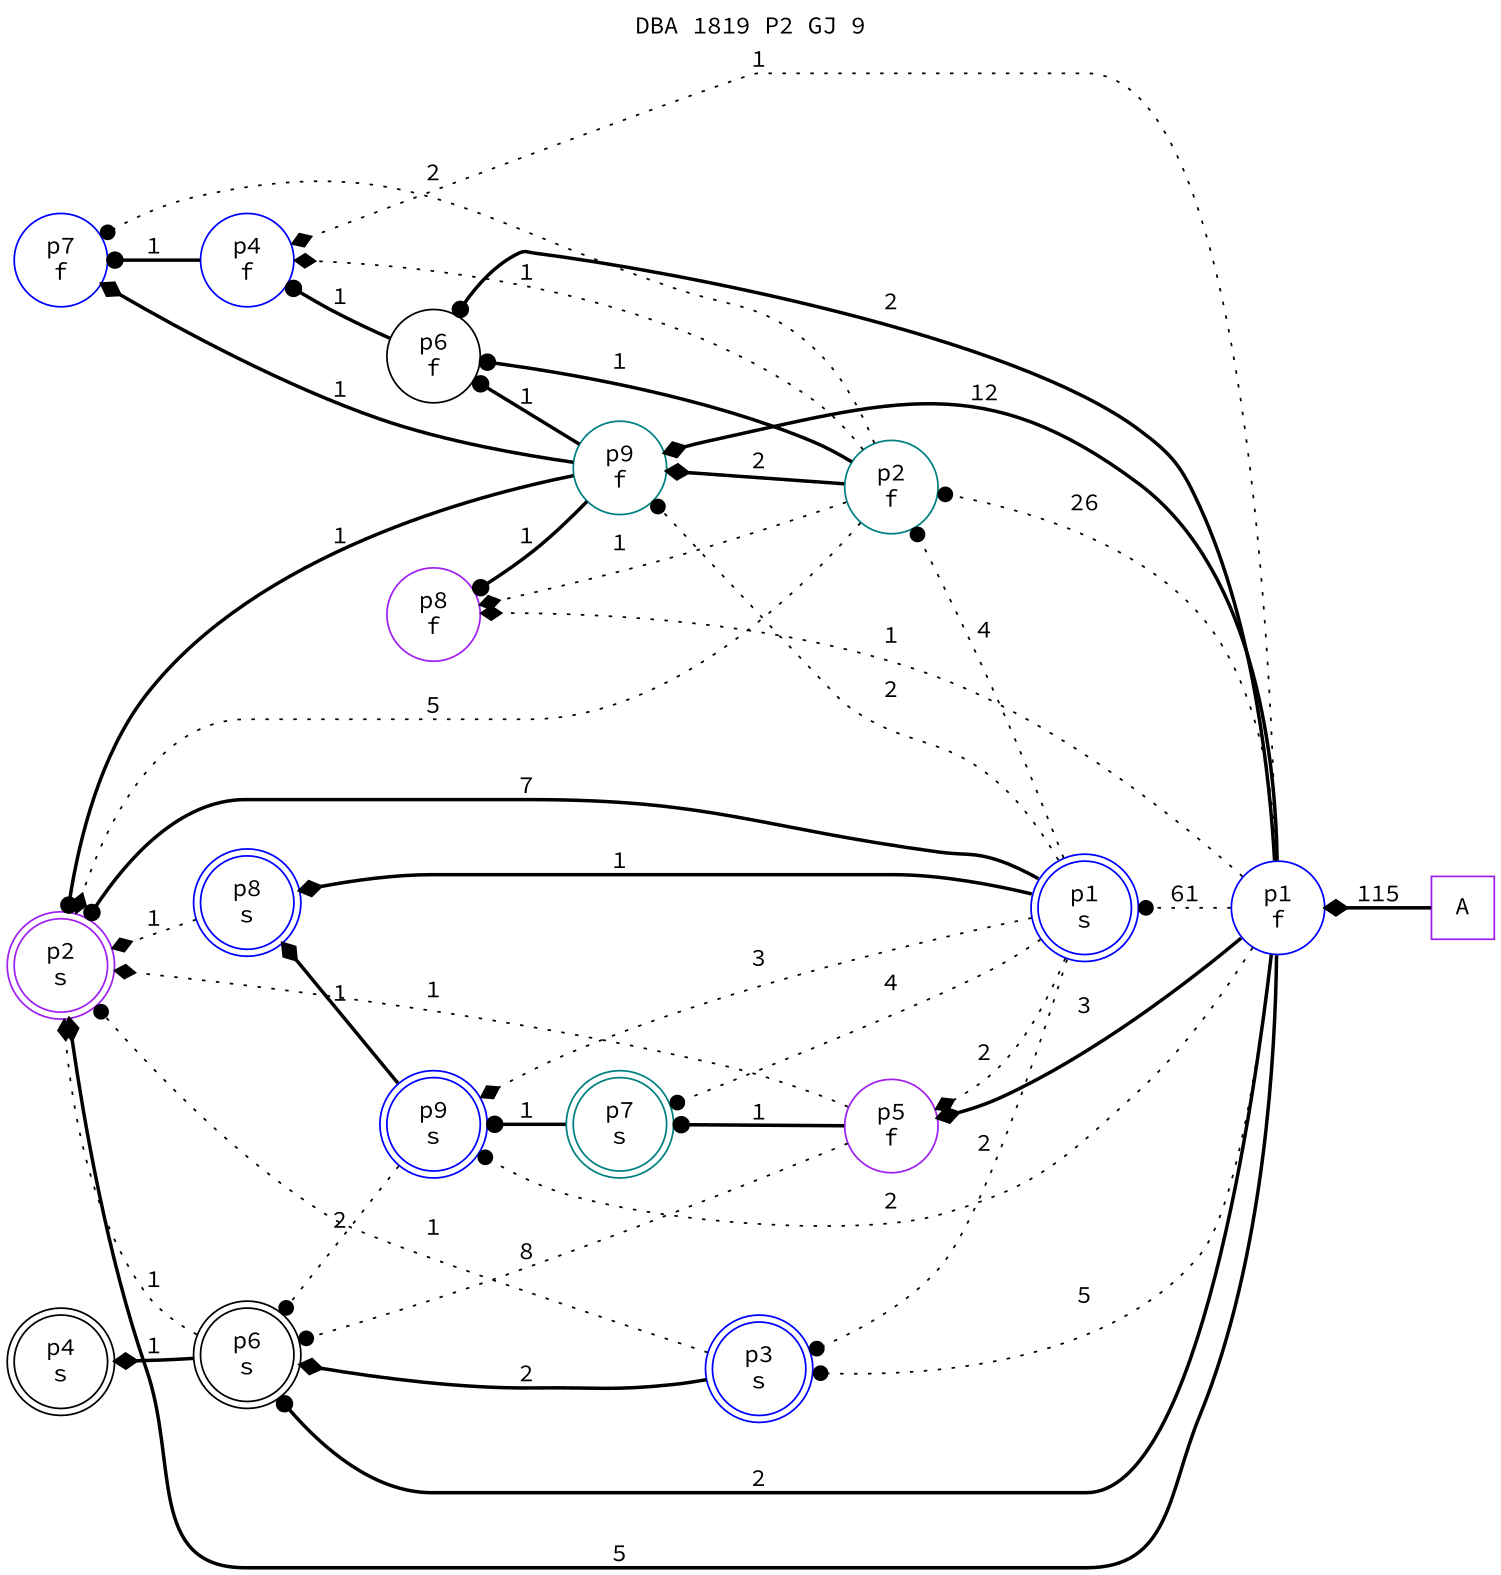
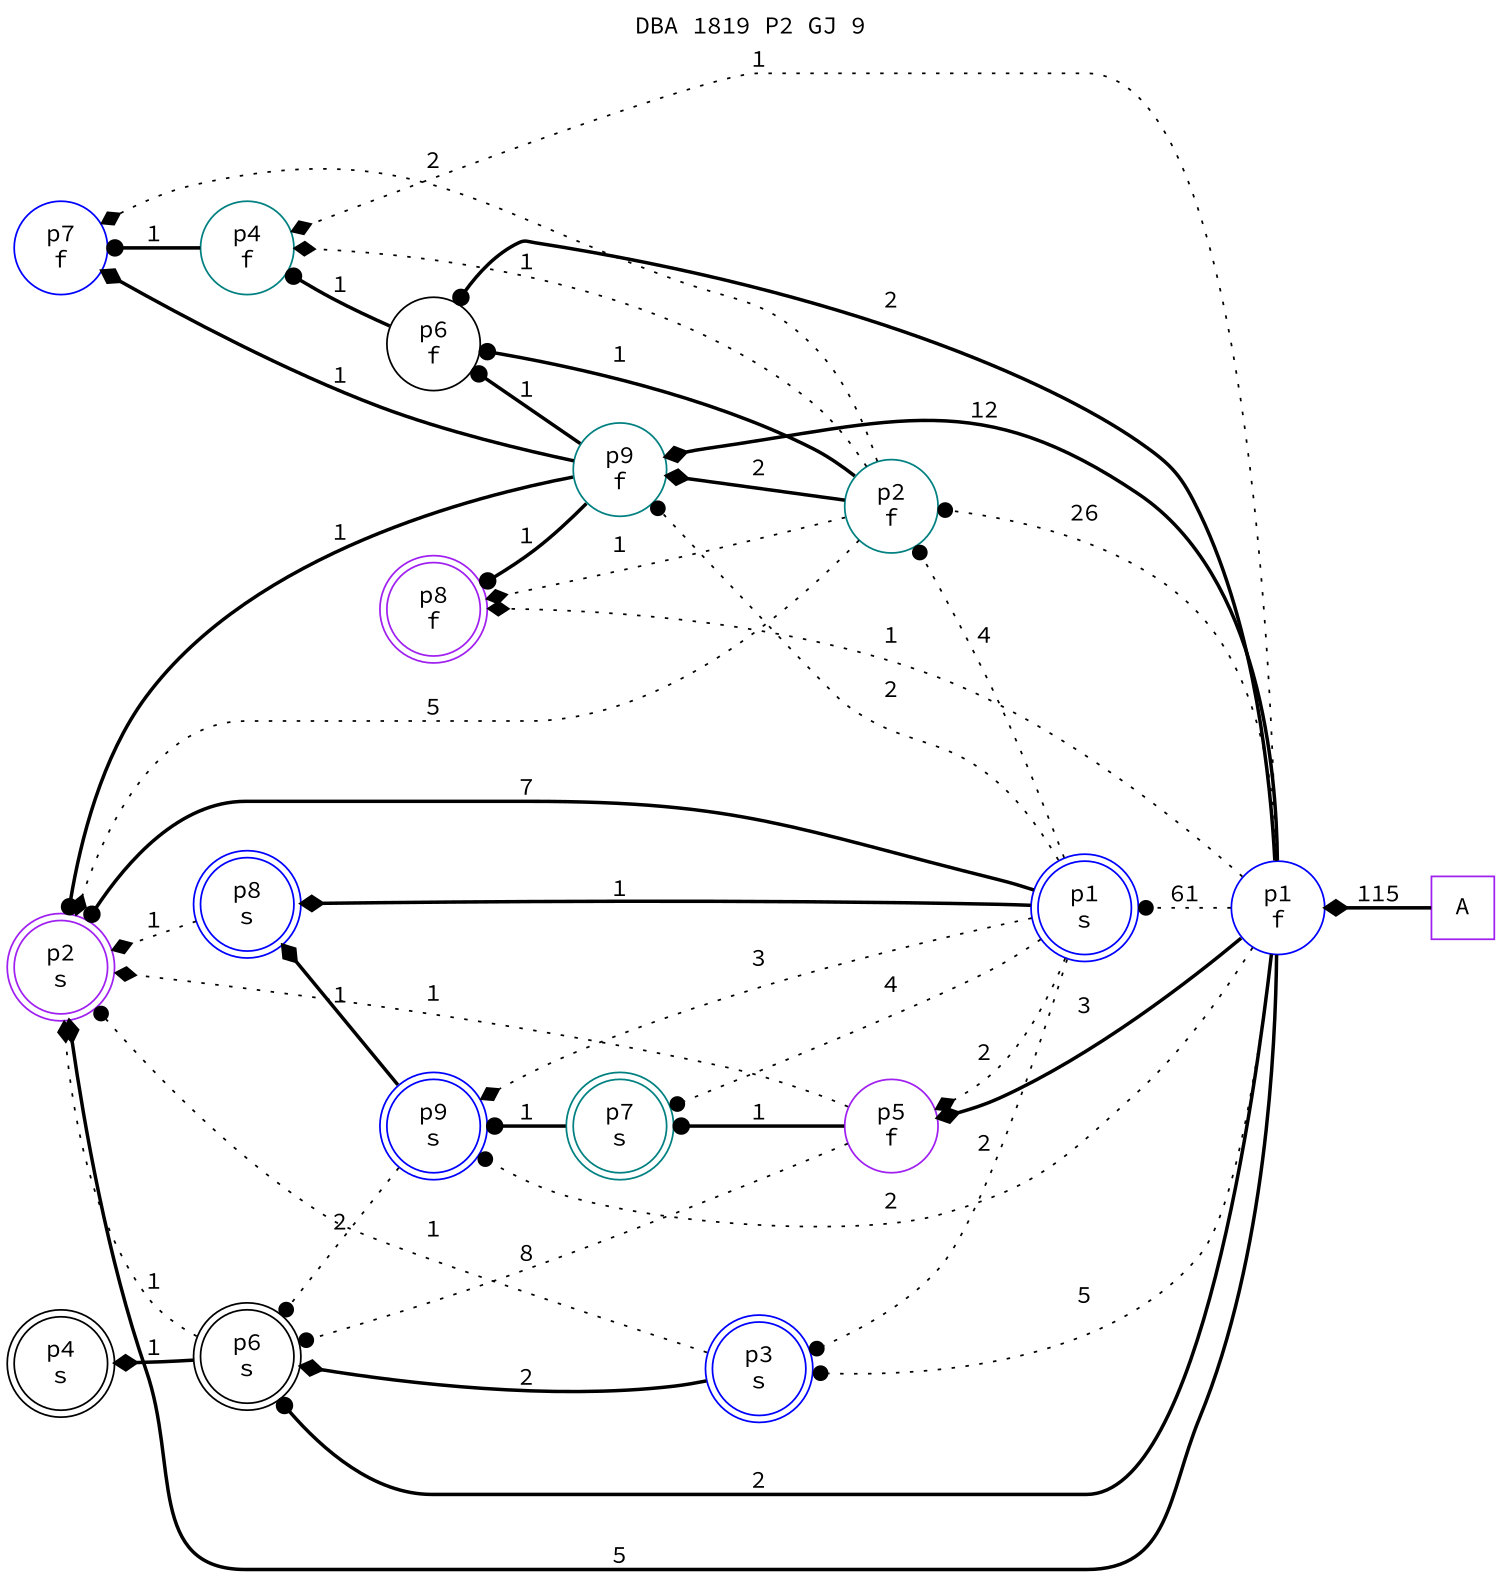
(526, 231) -> (540, 225)
(247, 260) -> (247, 248)
(434, 615) -> (434, 609)
